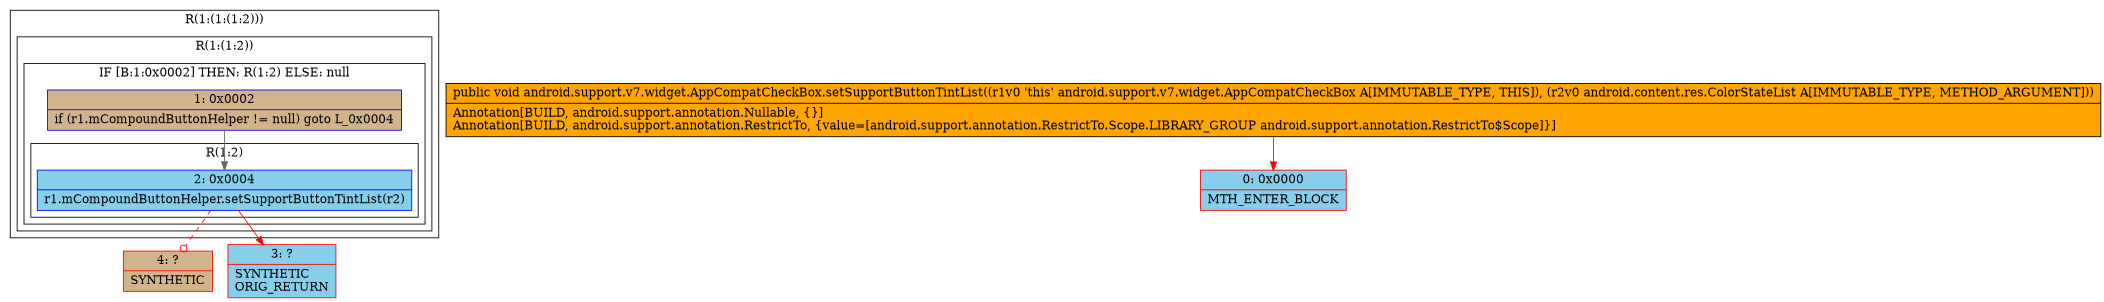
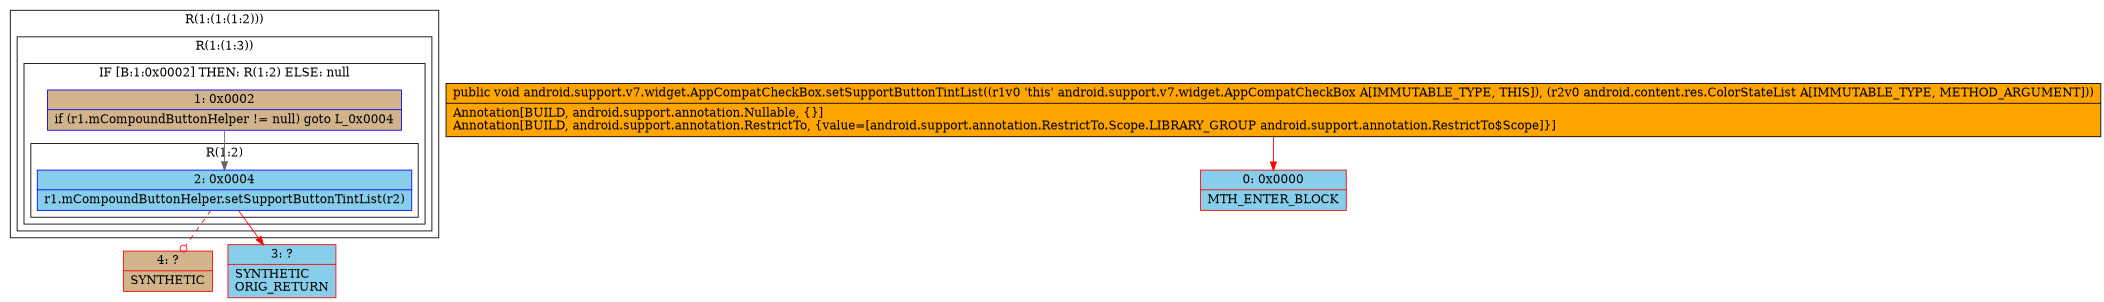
(225, 47) -> (225, 47)
